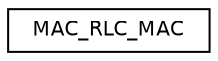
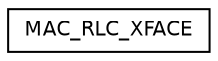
(109, 31) -> (109, 31)
